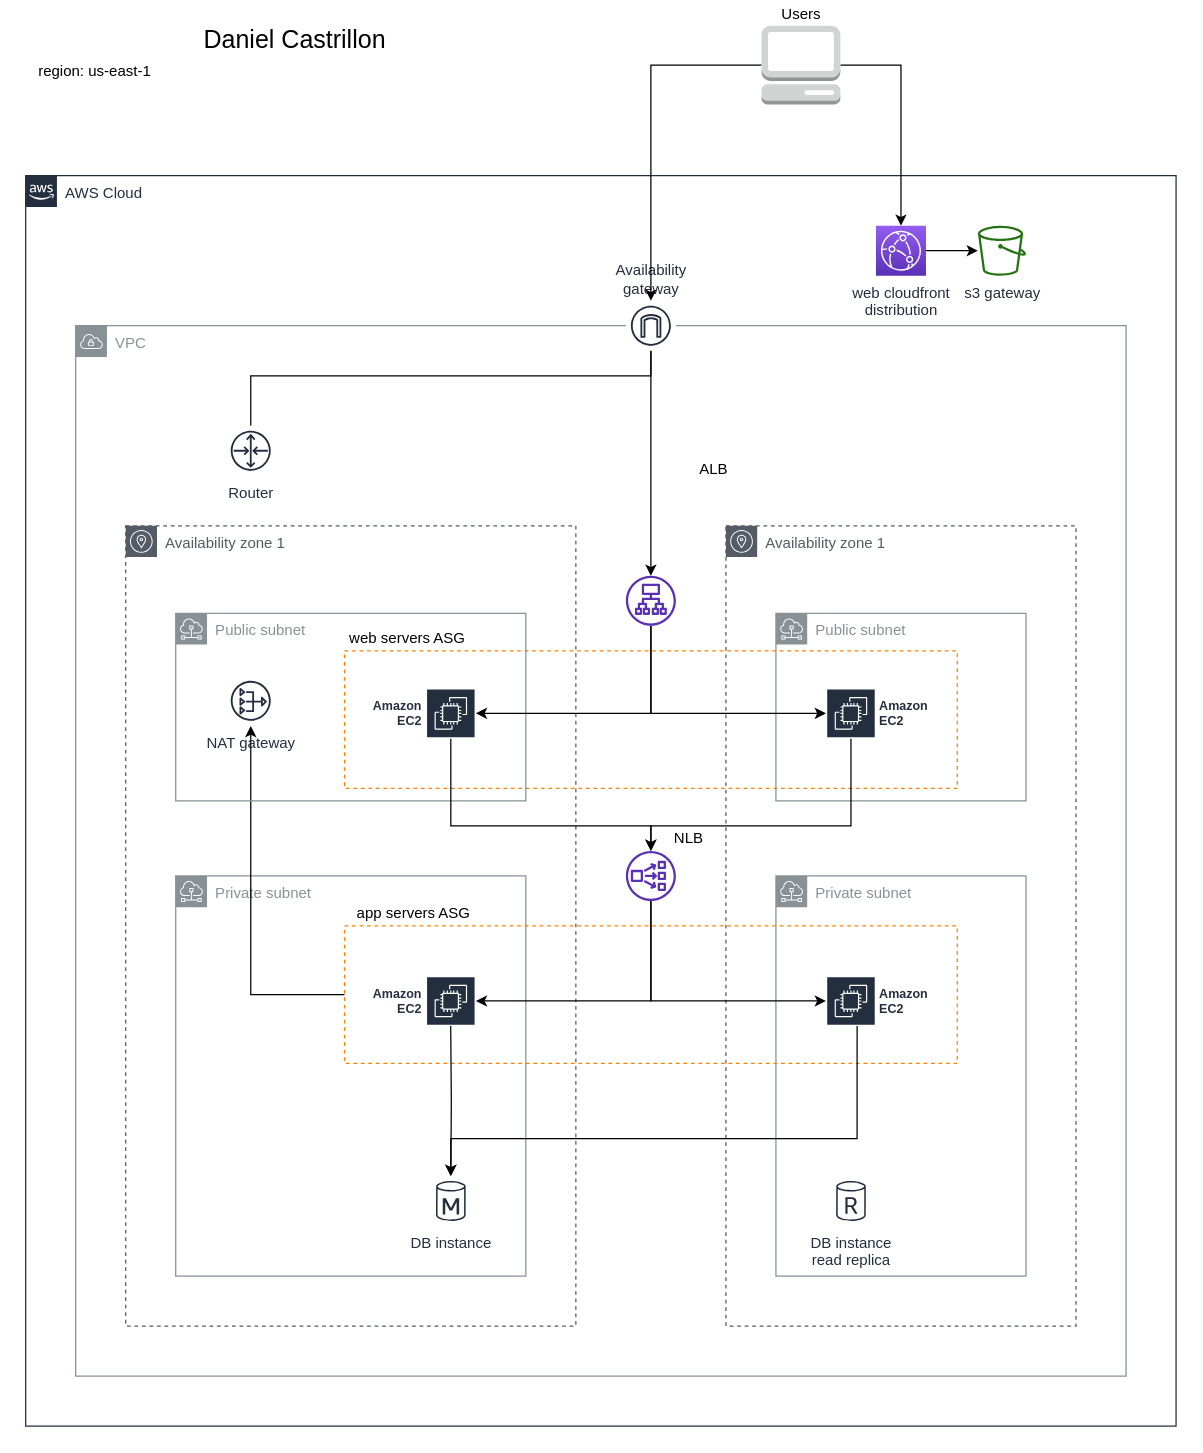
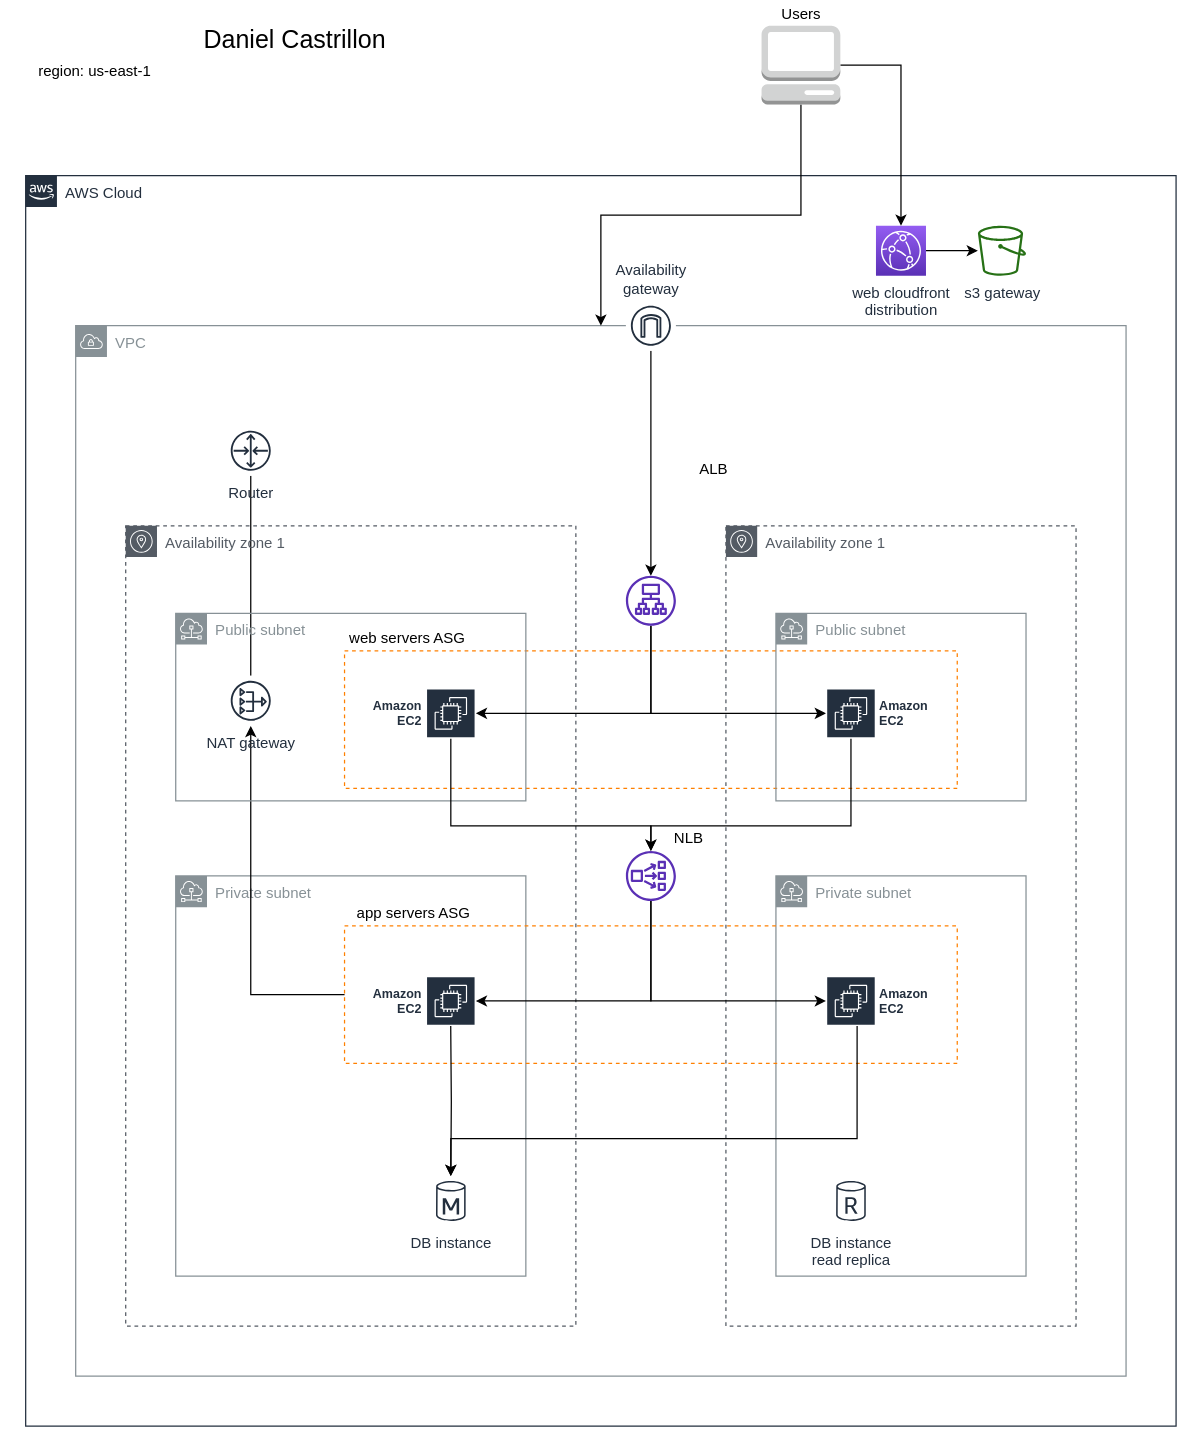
(651, 123) -> (705, 215)
(424, 376) -> none
none -> (251, 576)
